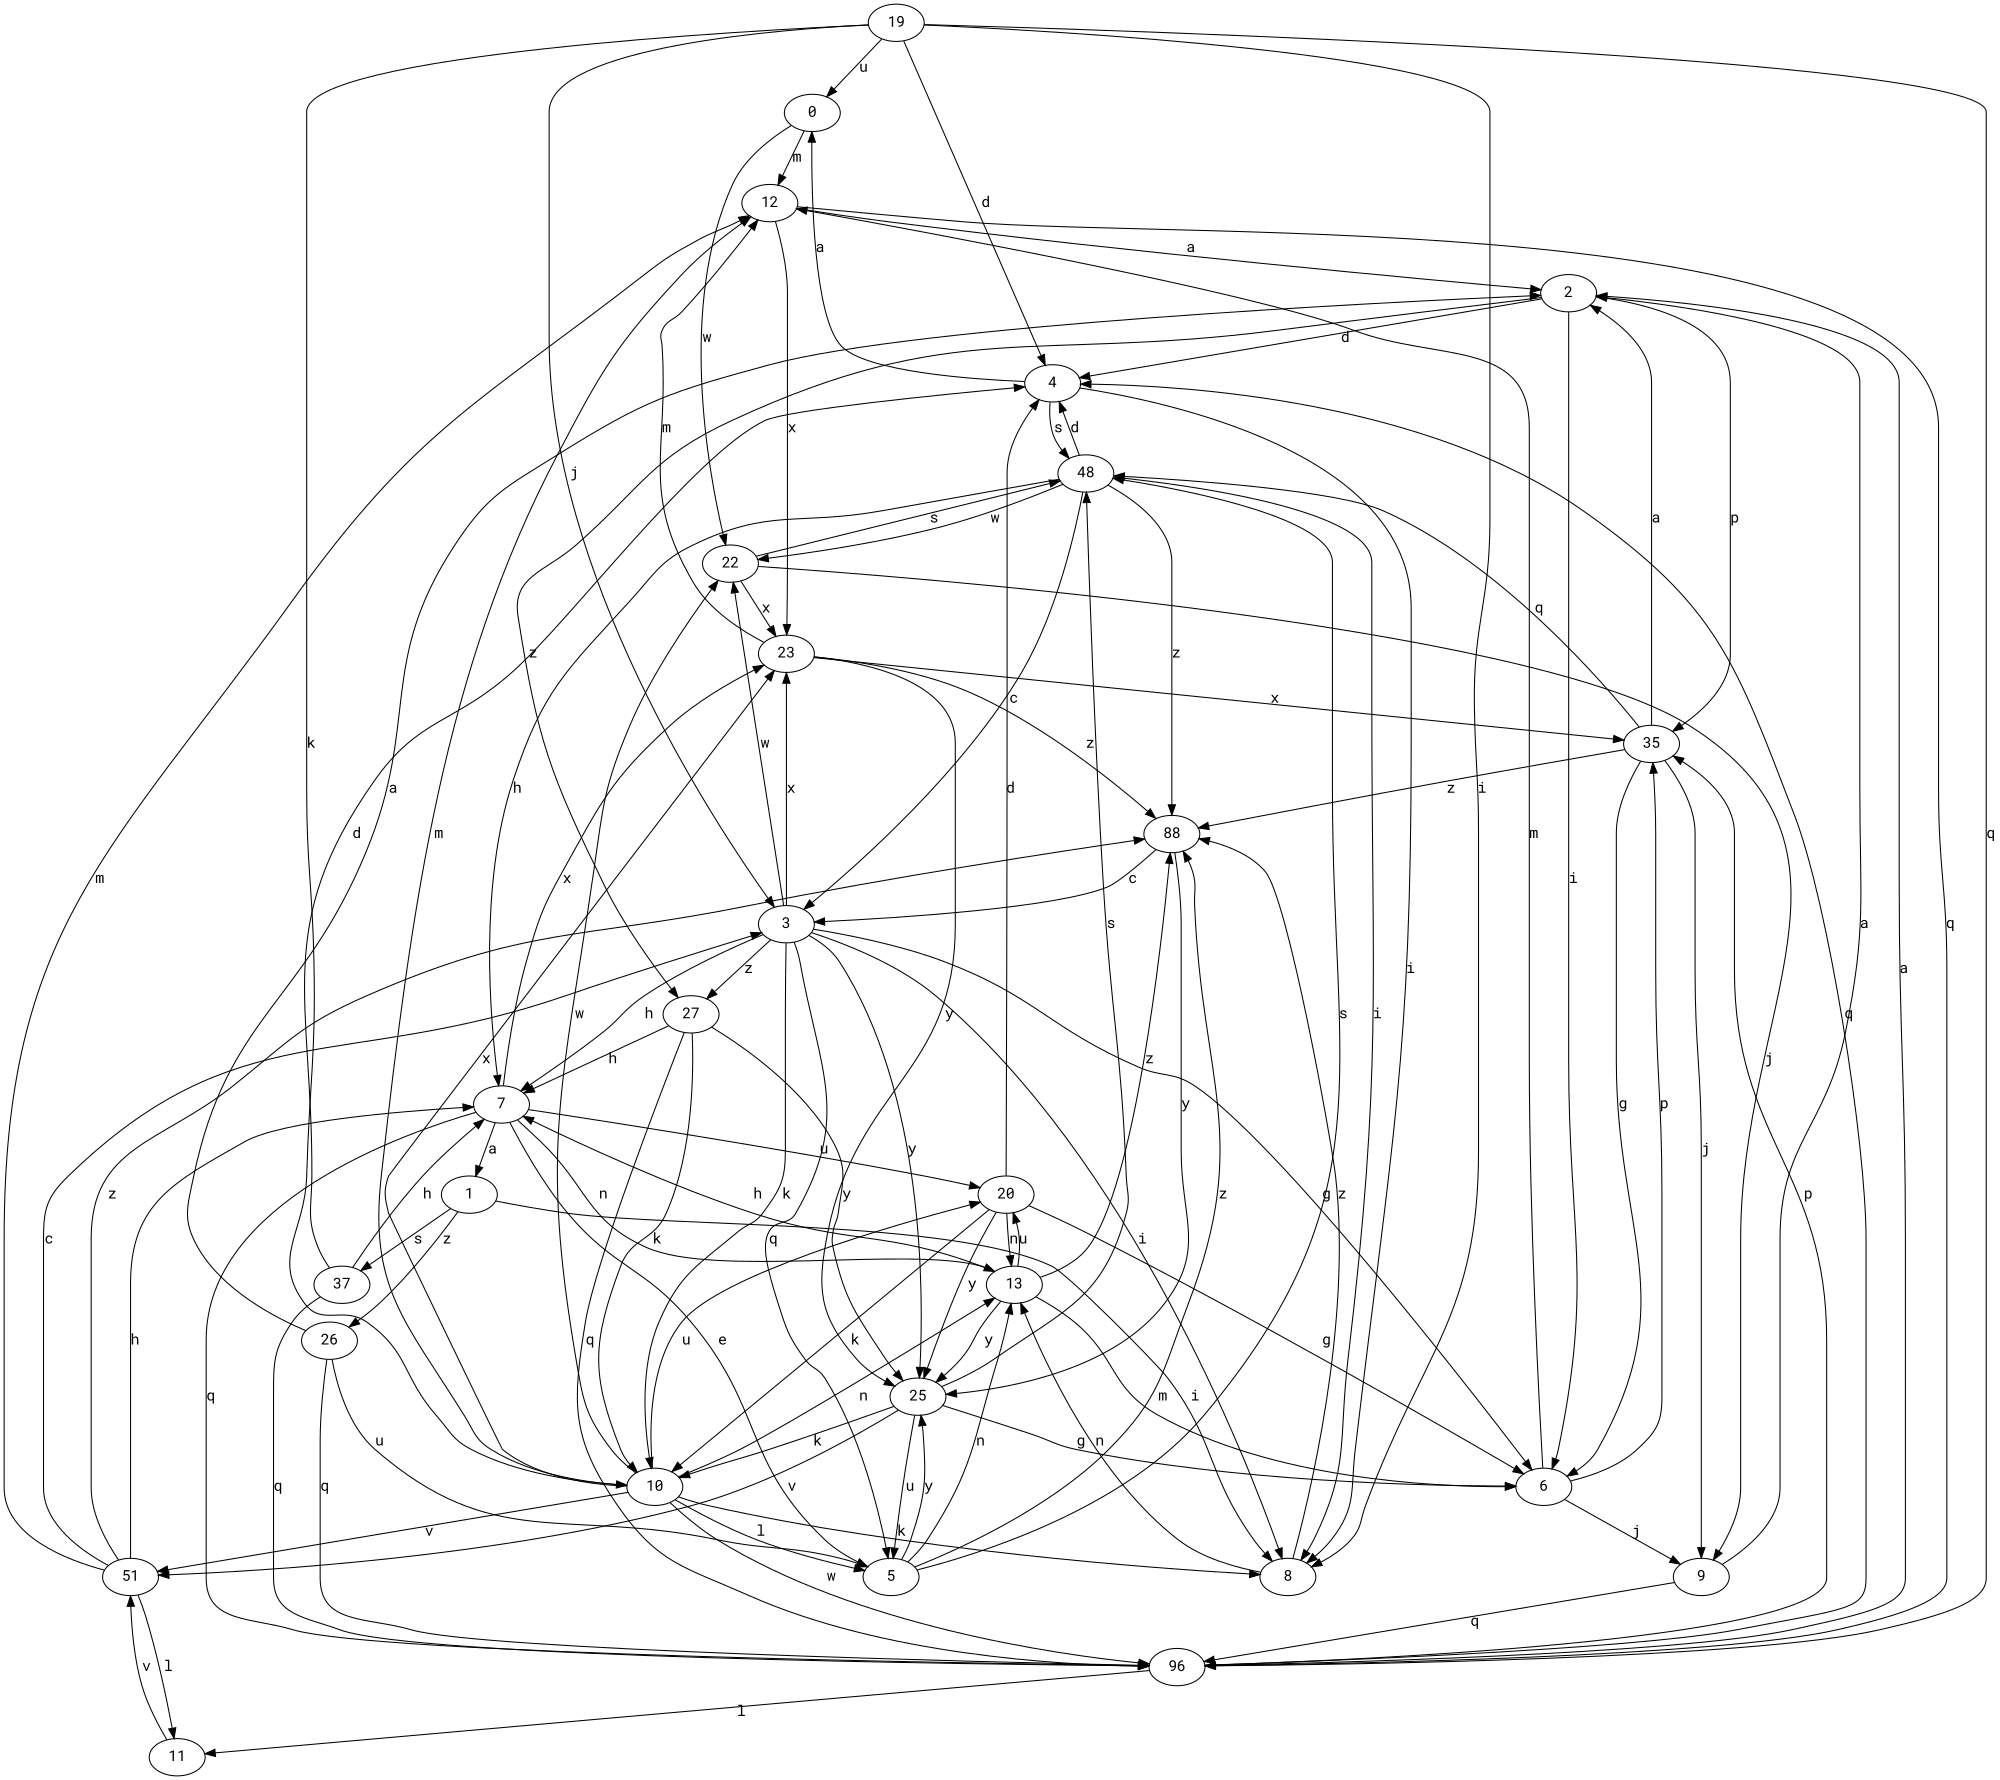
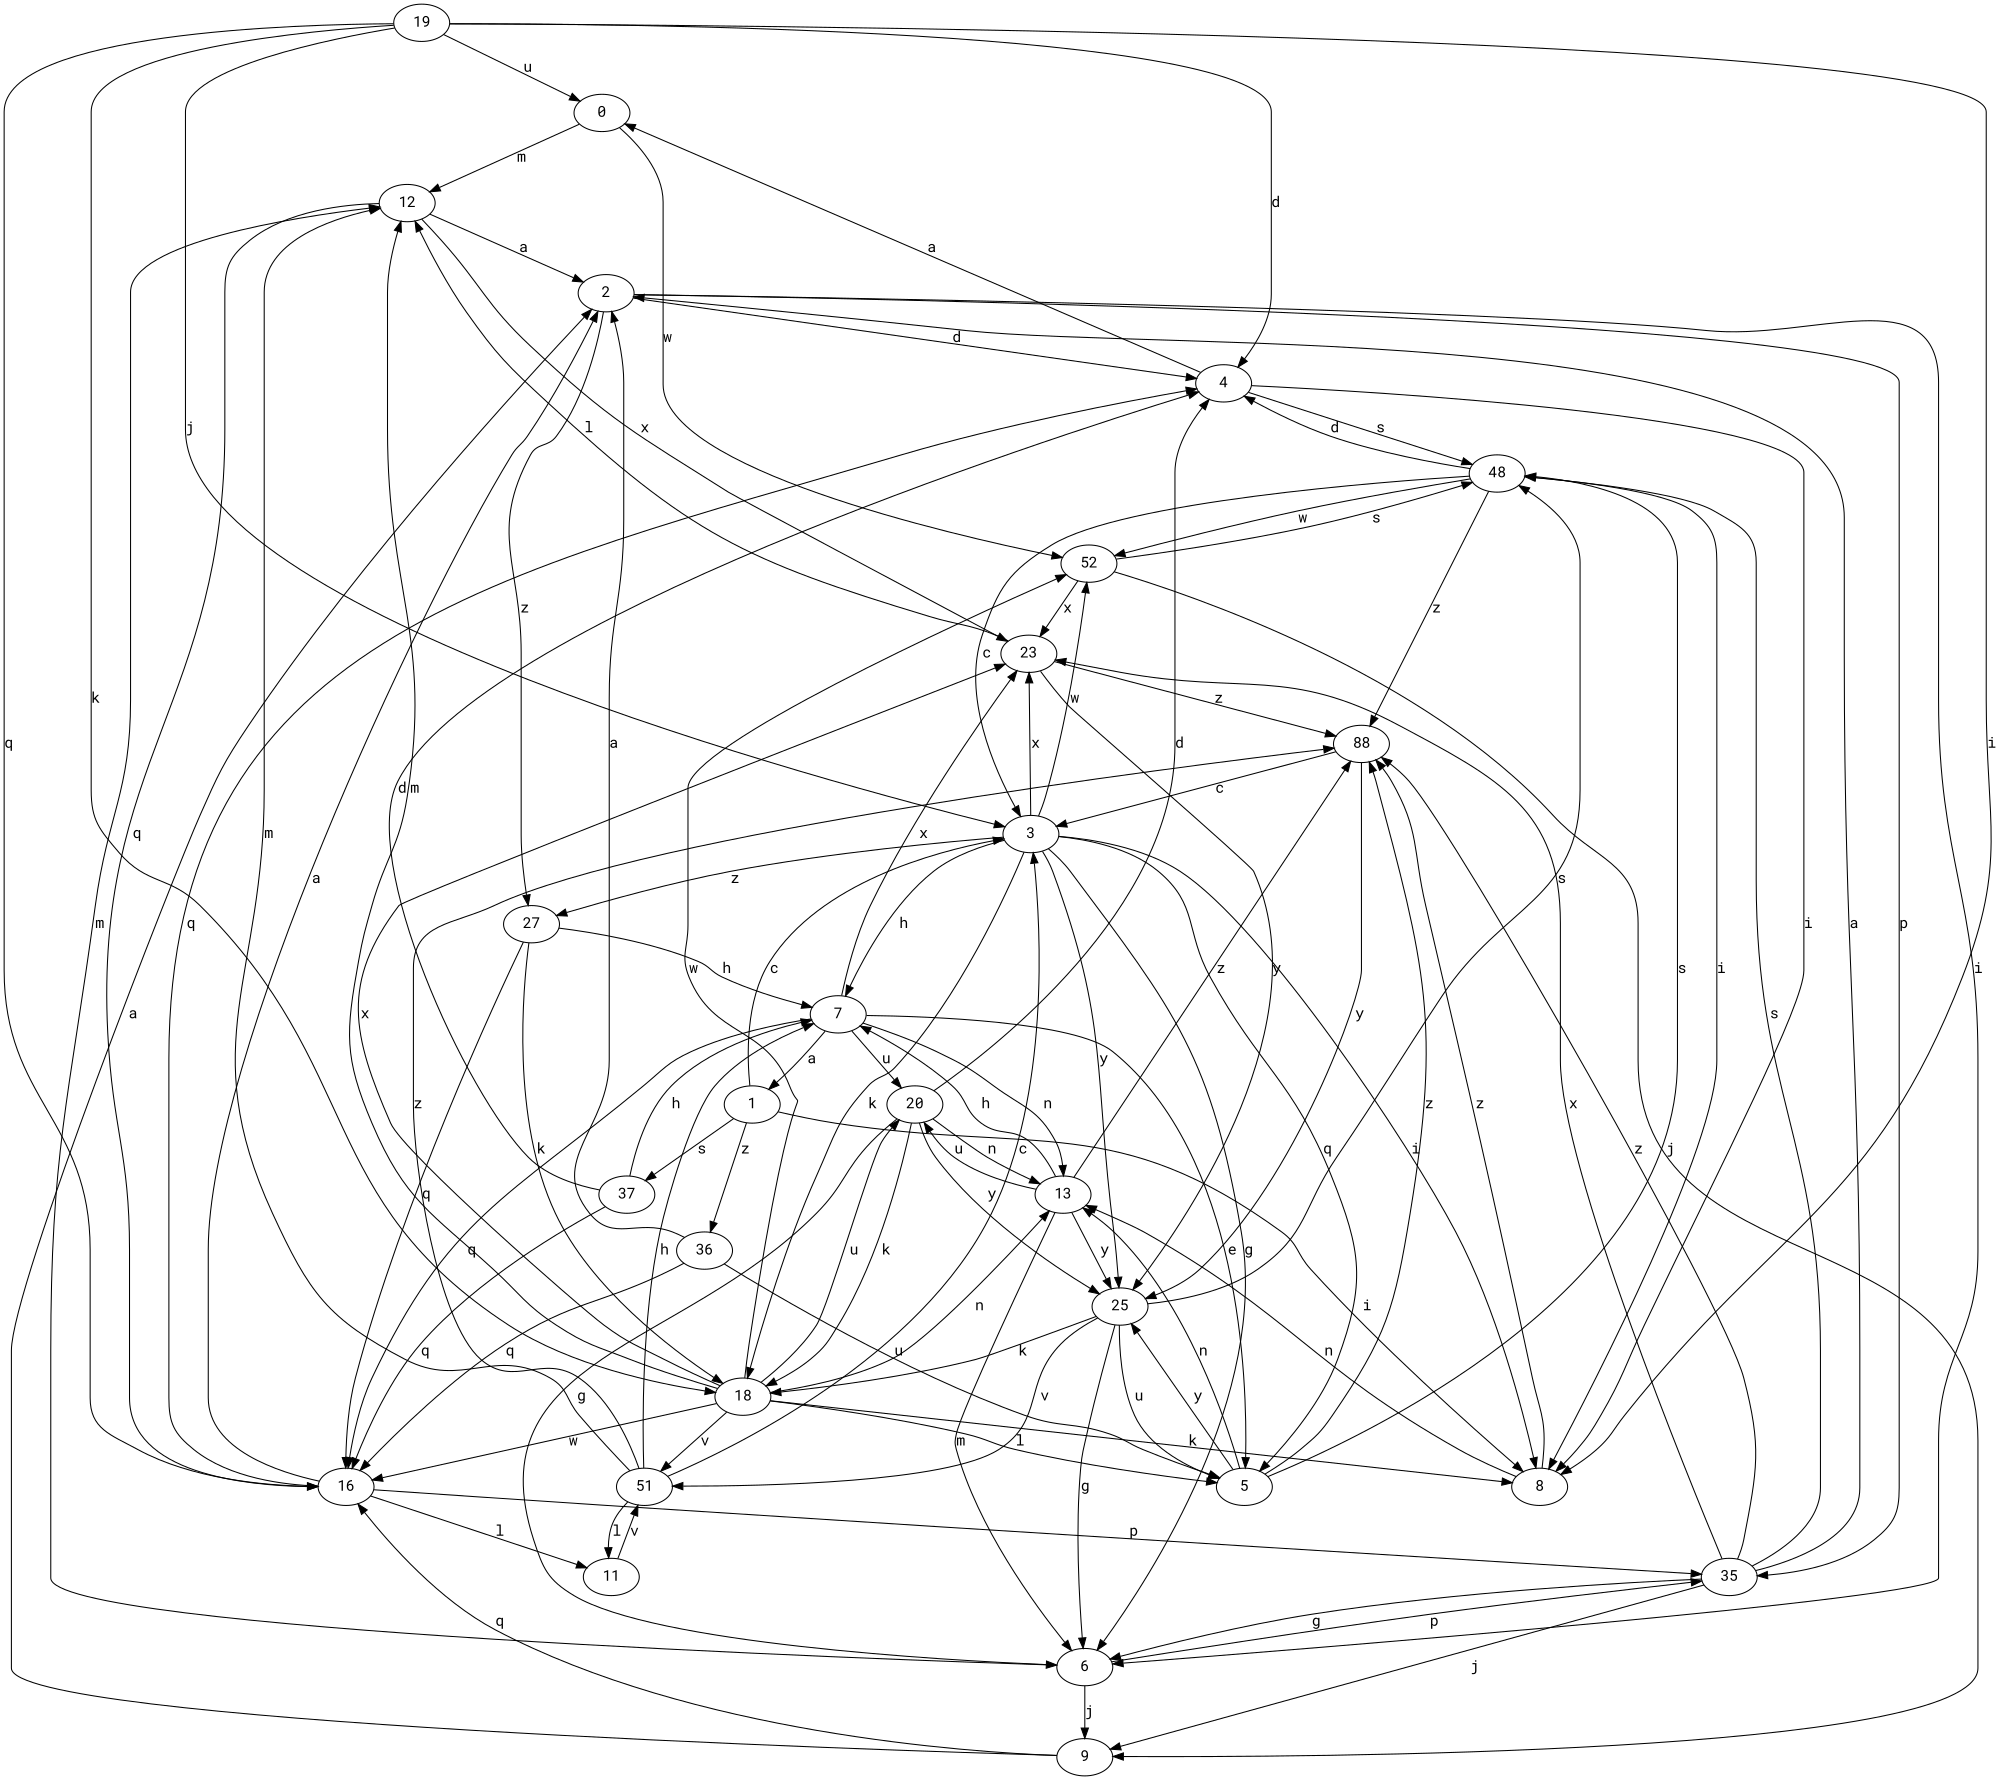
(667, 428) -> (589, 428)
(730, 564) -> (1089, 564)
(628, 604) -> none
(1539, 609) -> (1774, 1014)
(1214, 698) -> (1560, 947)
none -> (815, 913)
(837, 1150) -> none
(329, 1341) -> (705, 1251)
(655, 1487) -> (743, 1397)
(1177, 1667) -> (346, 1487)
